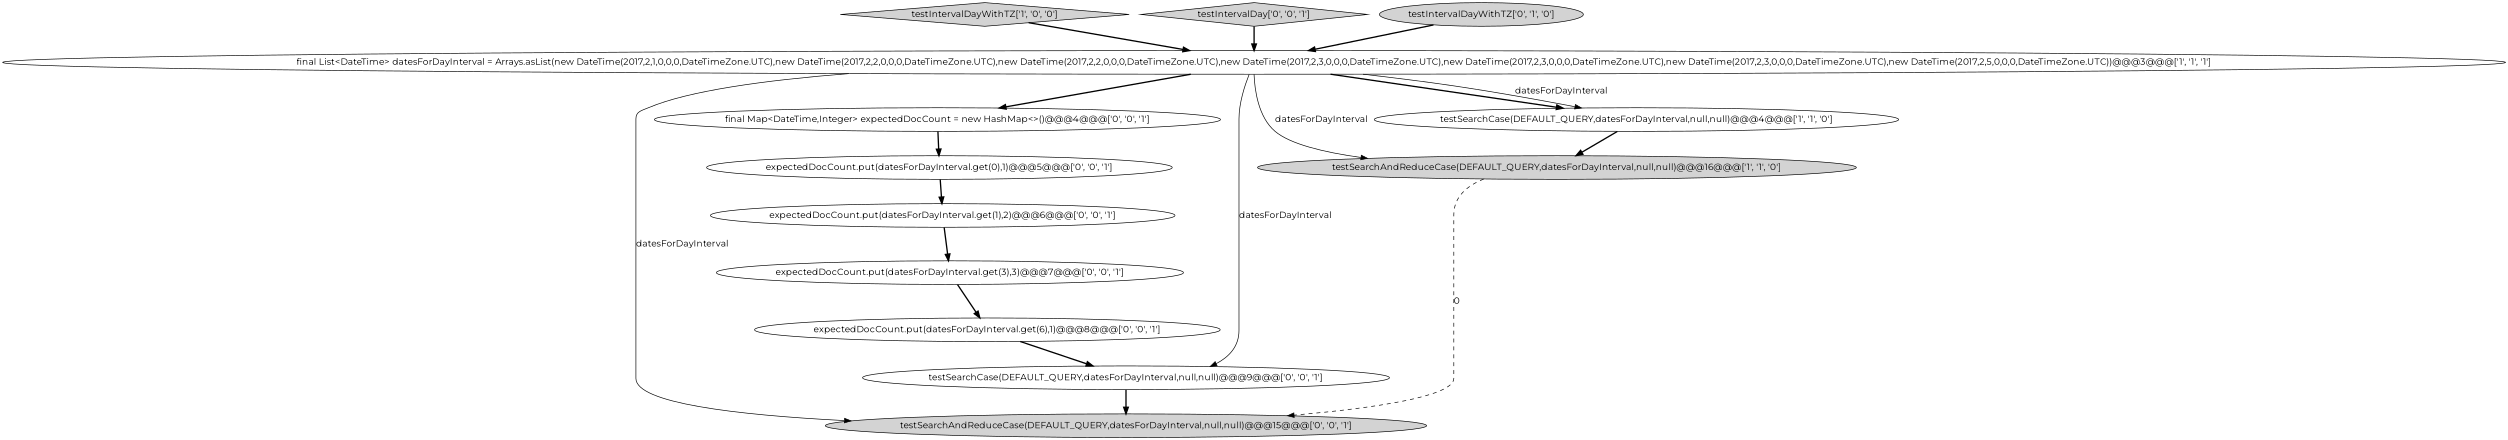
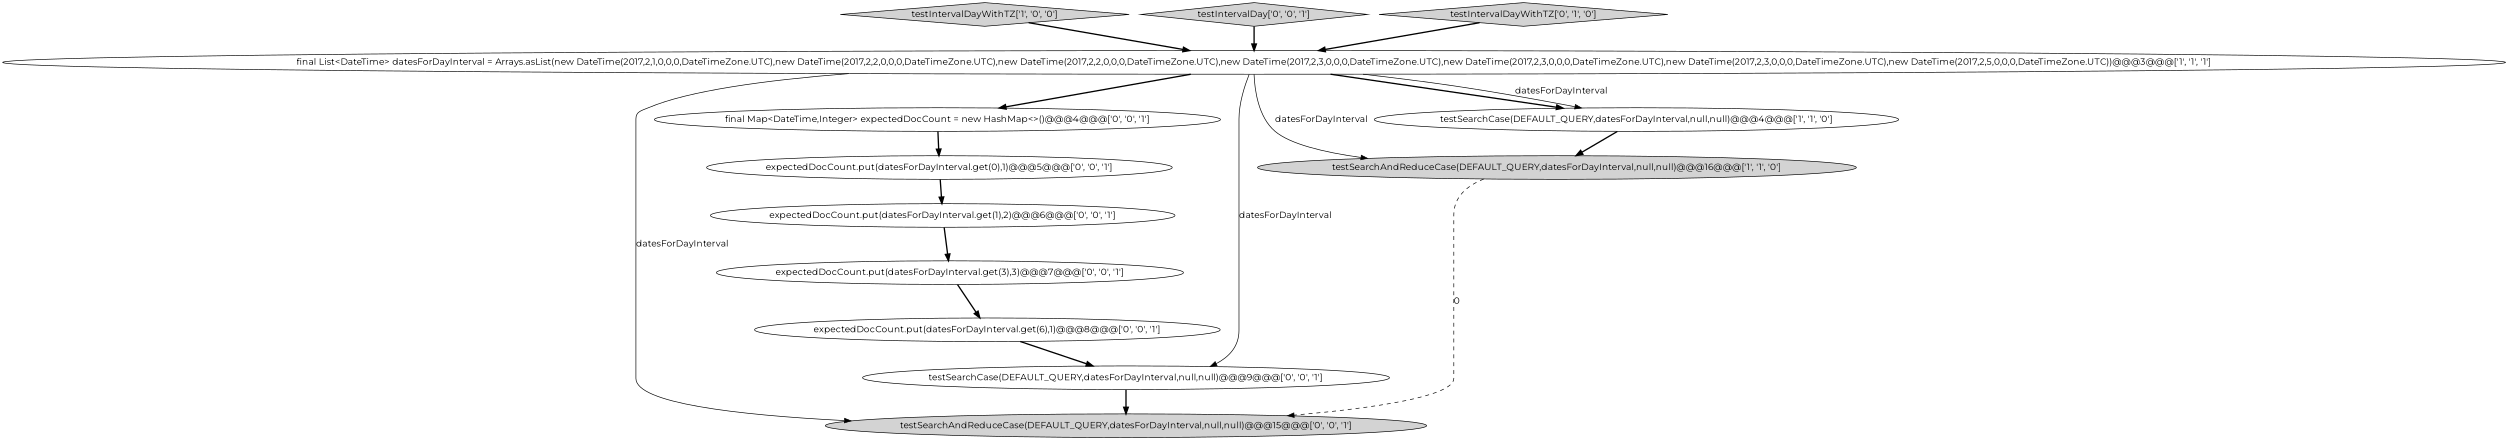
(1481, 14) -> (1523, 14)
